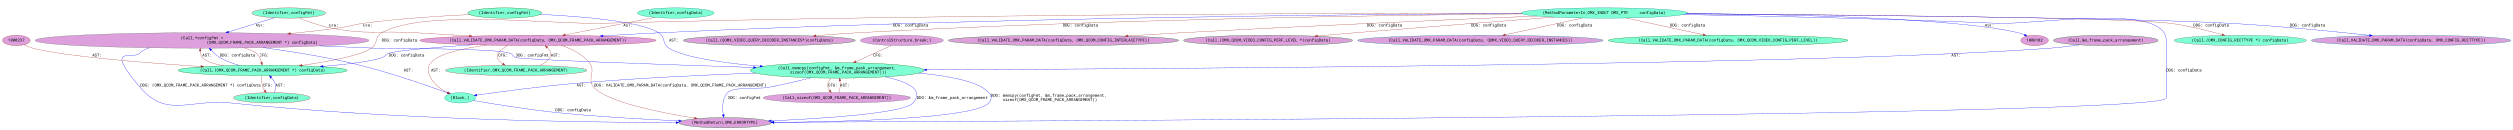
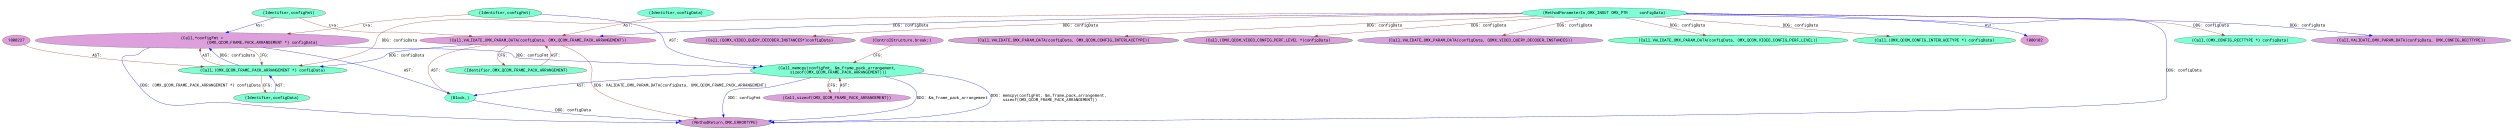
none -> (1934, 40)
(2106, 40) -> none
